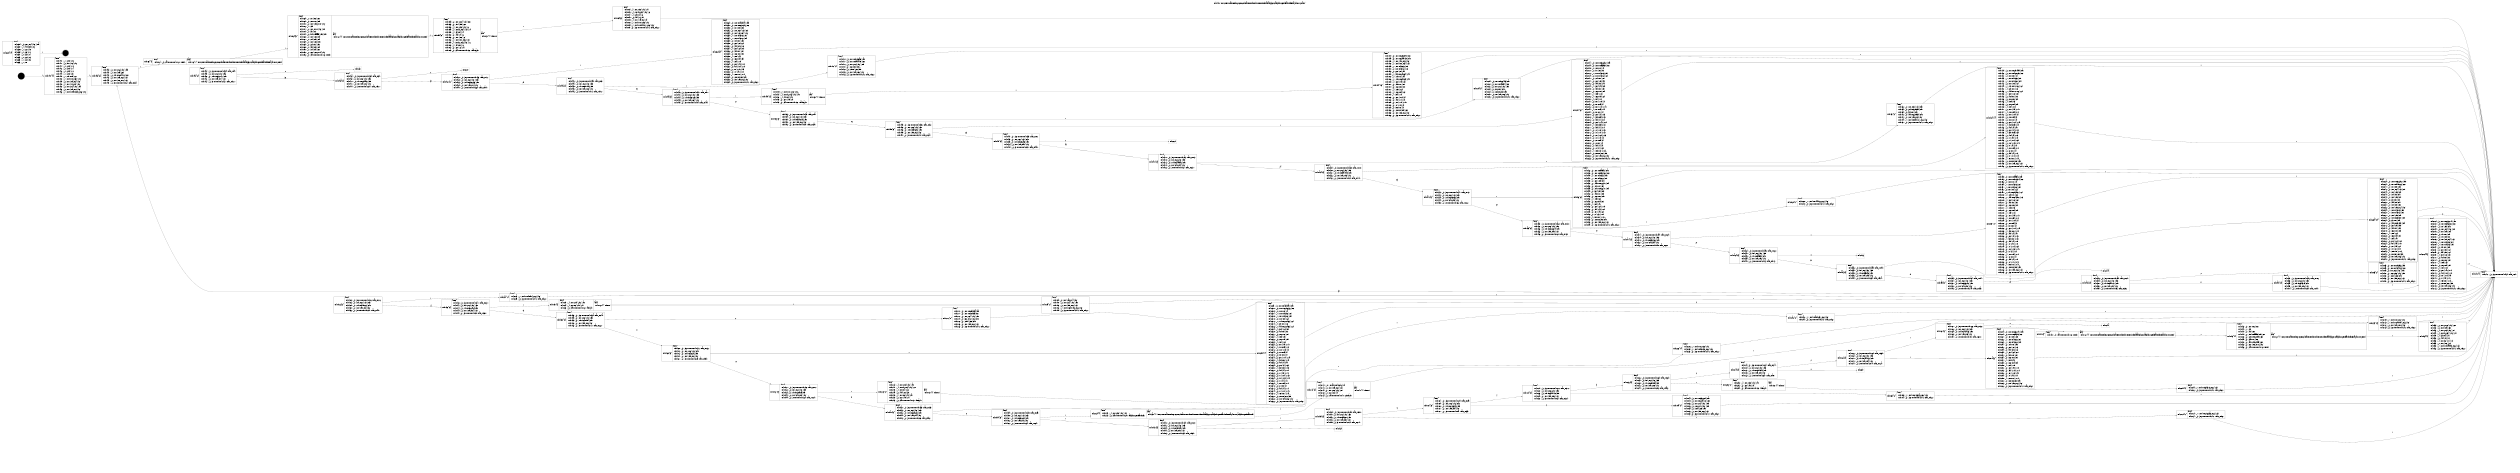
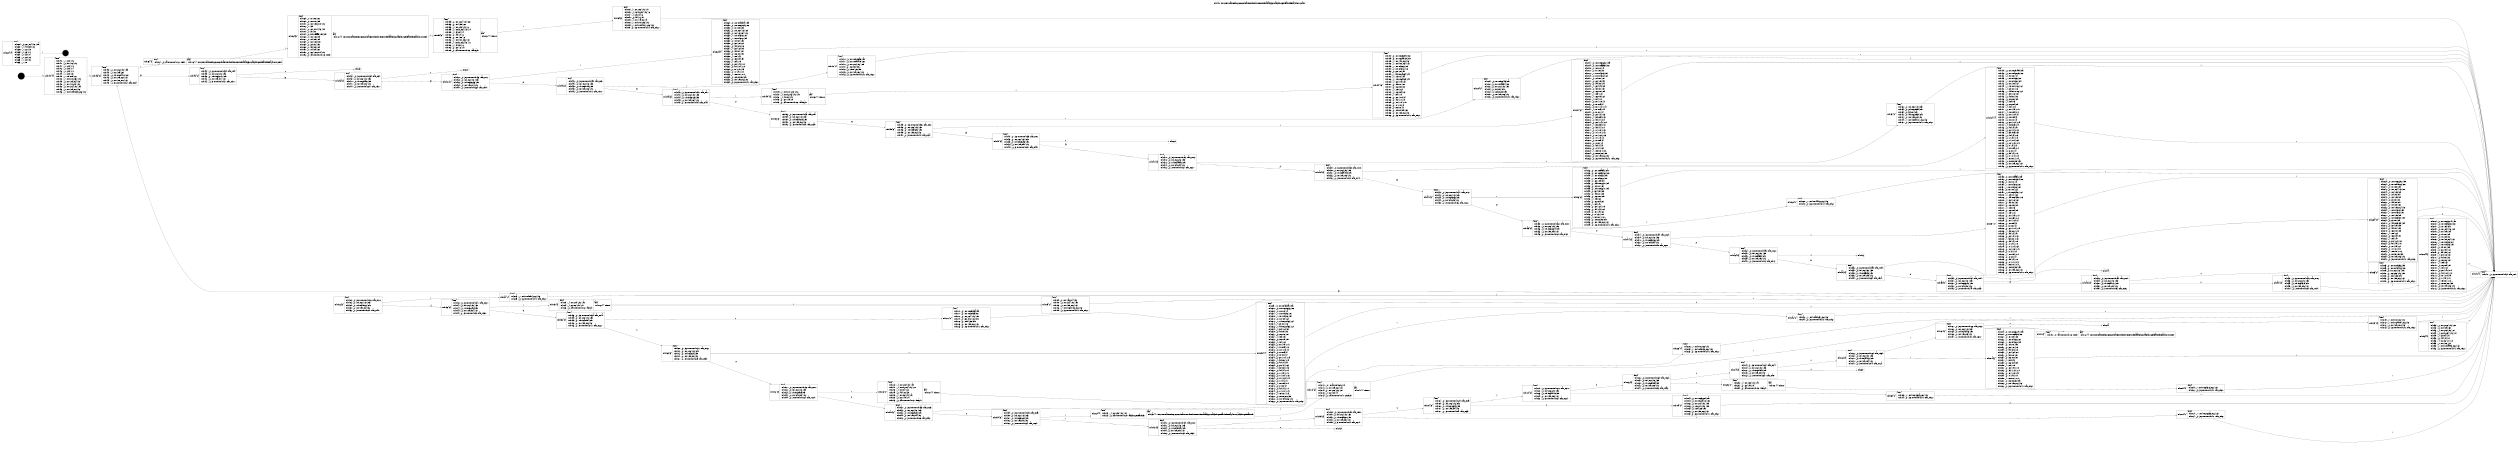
none -> (163, 76)
(2296, 337) -> none
